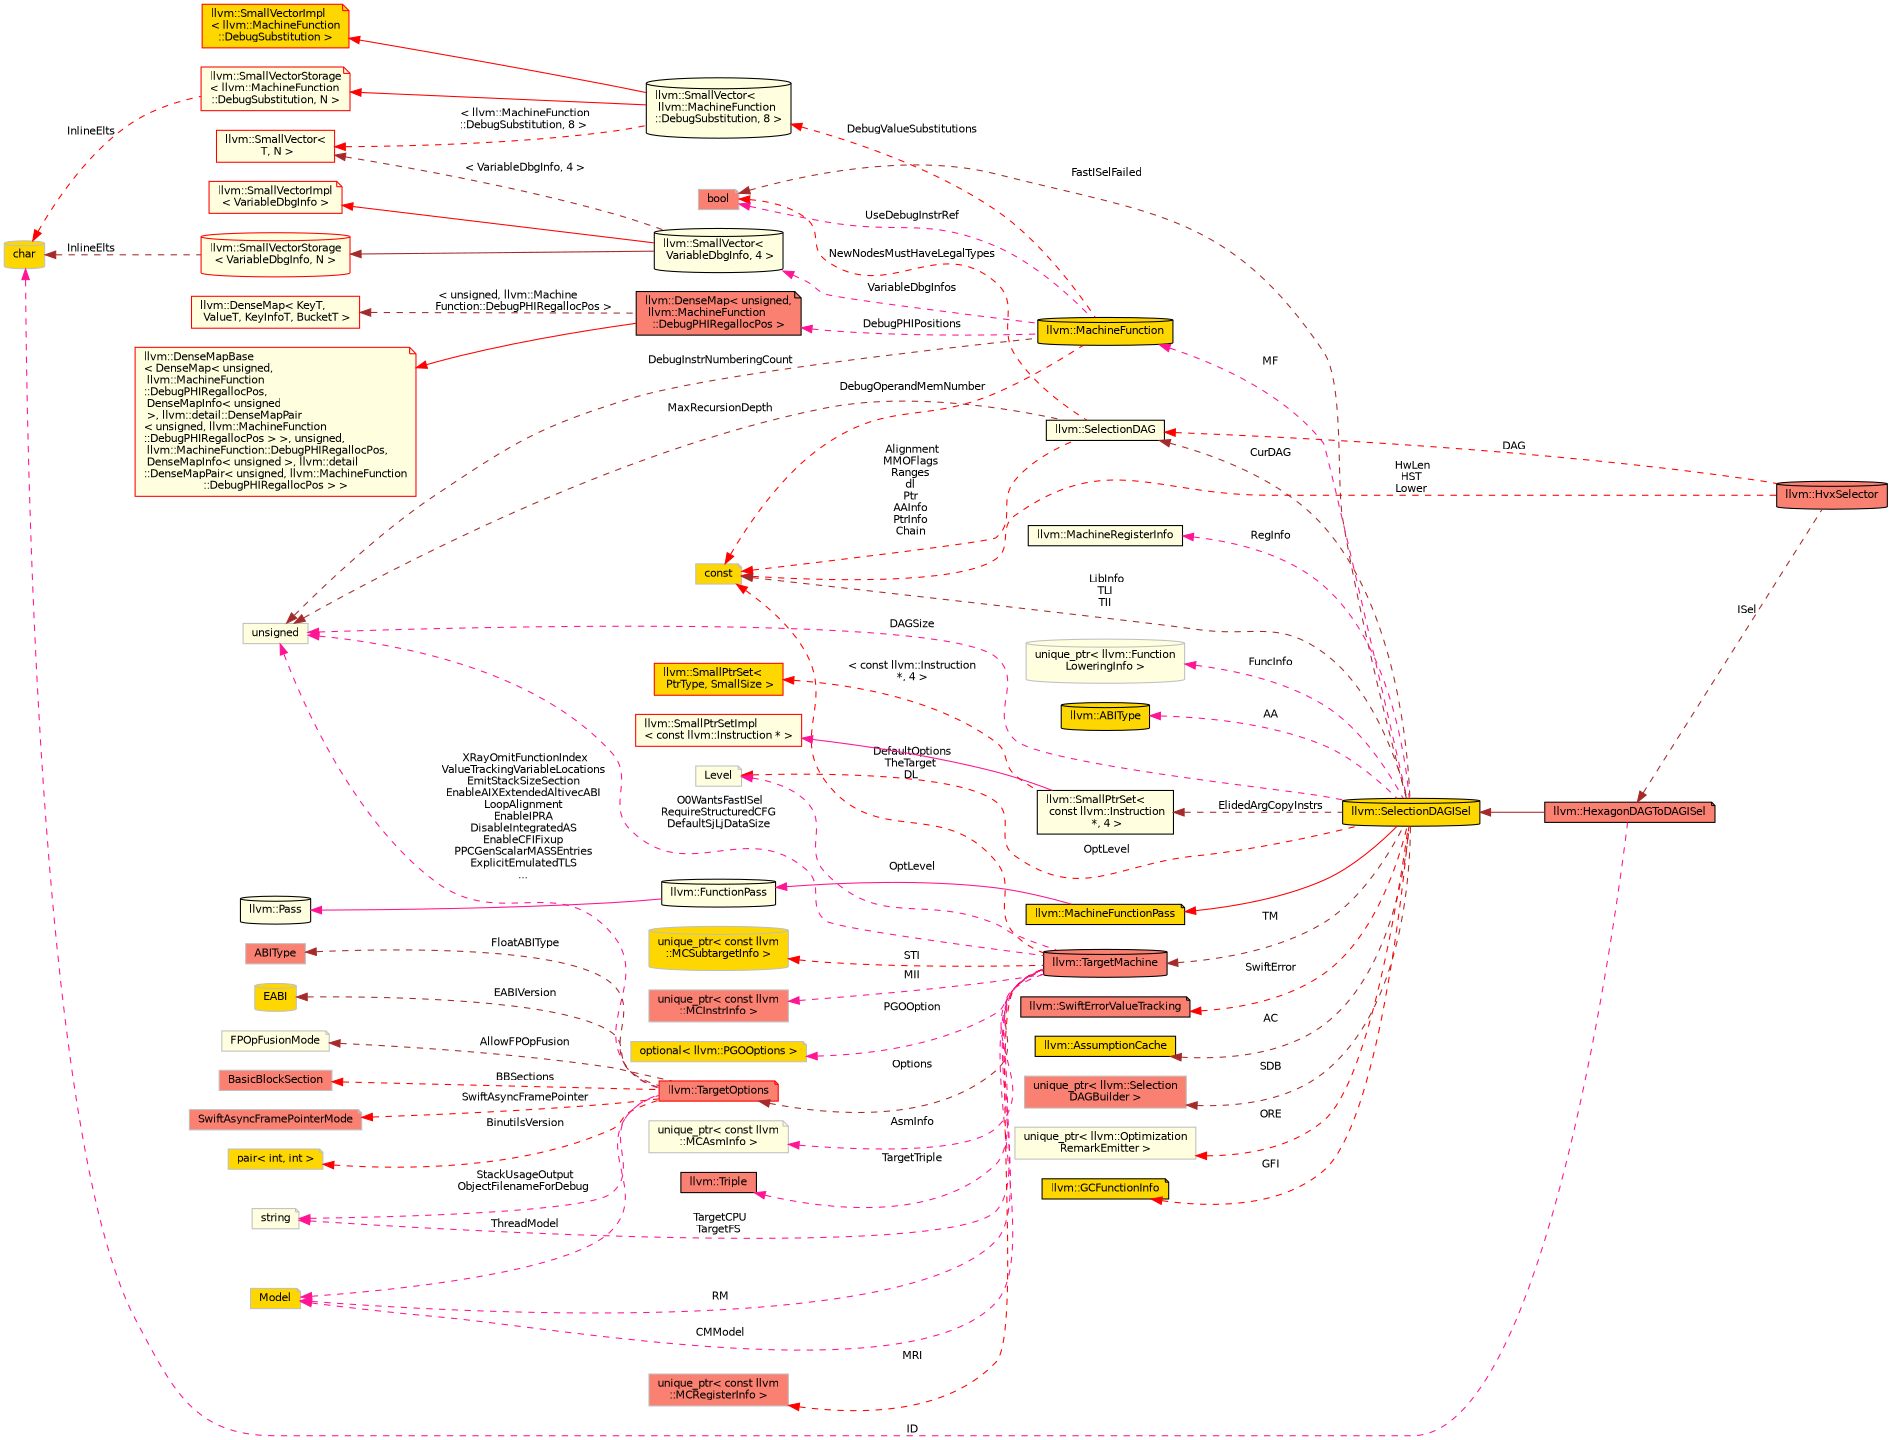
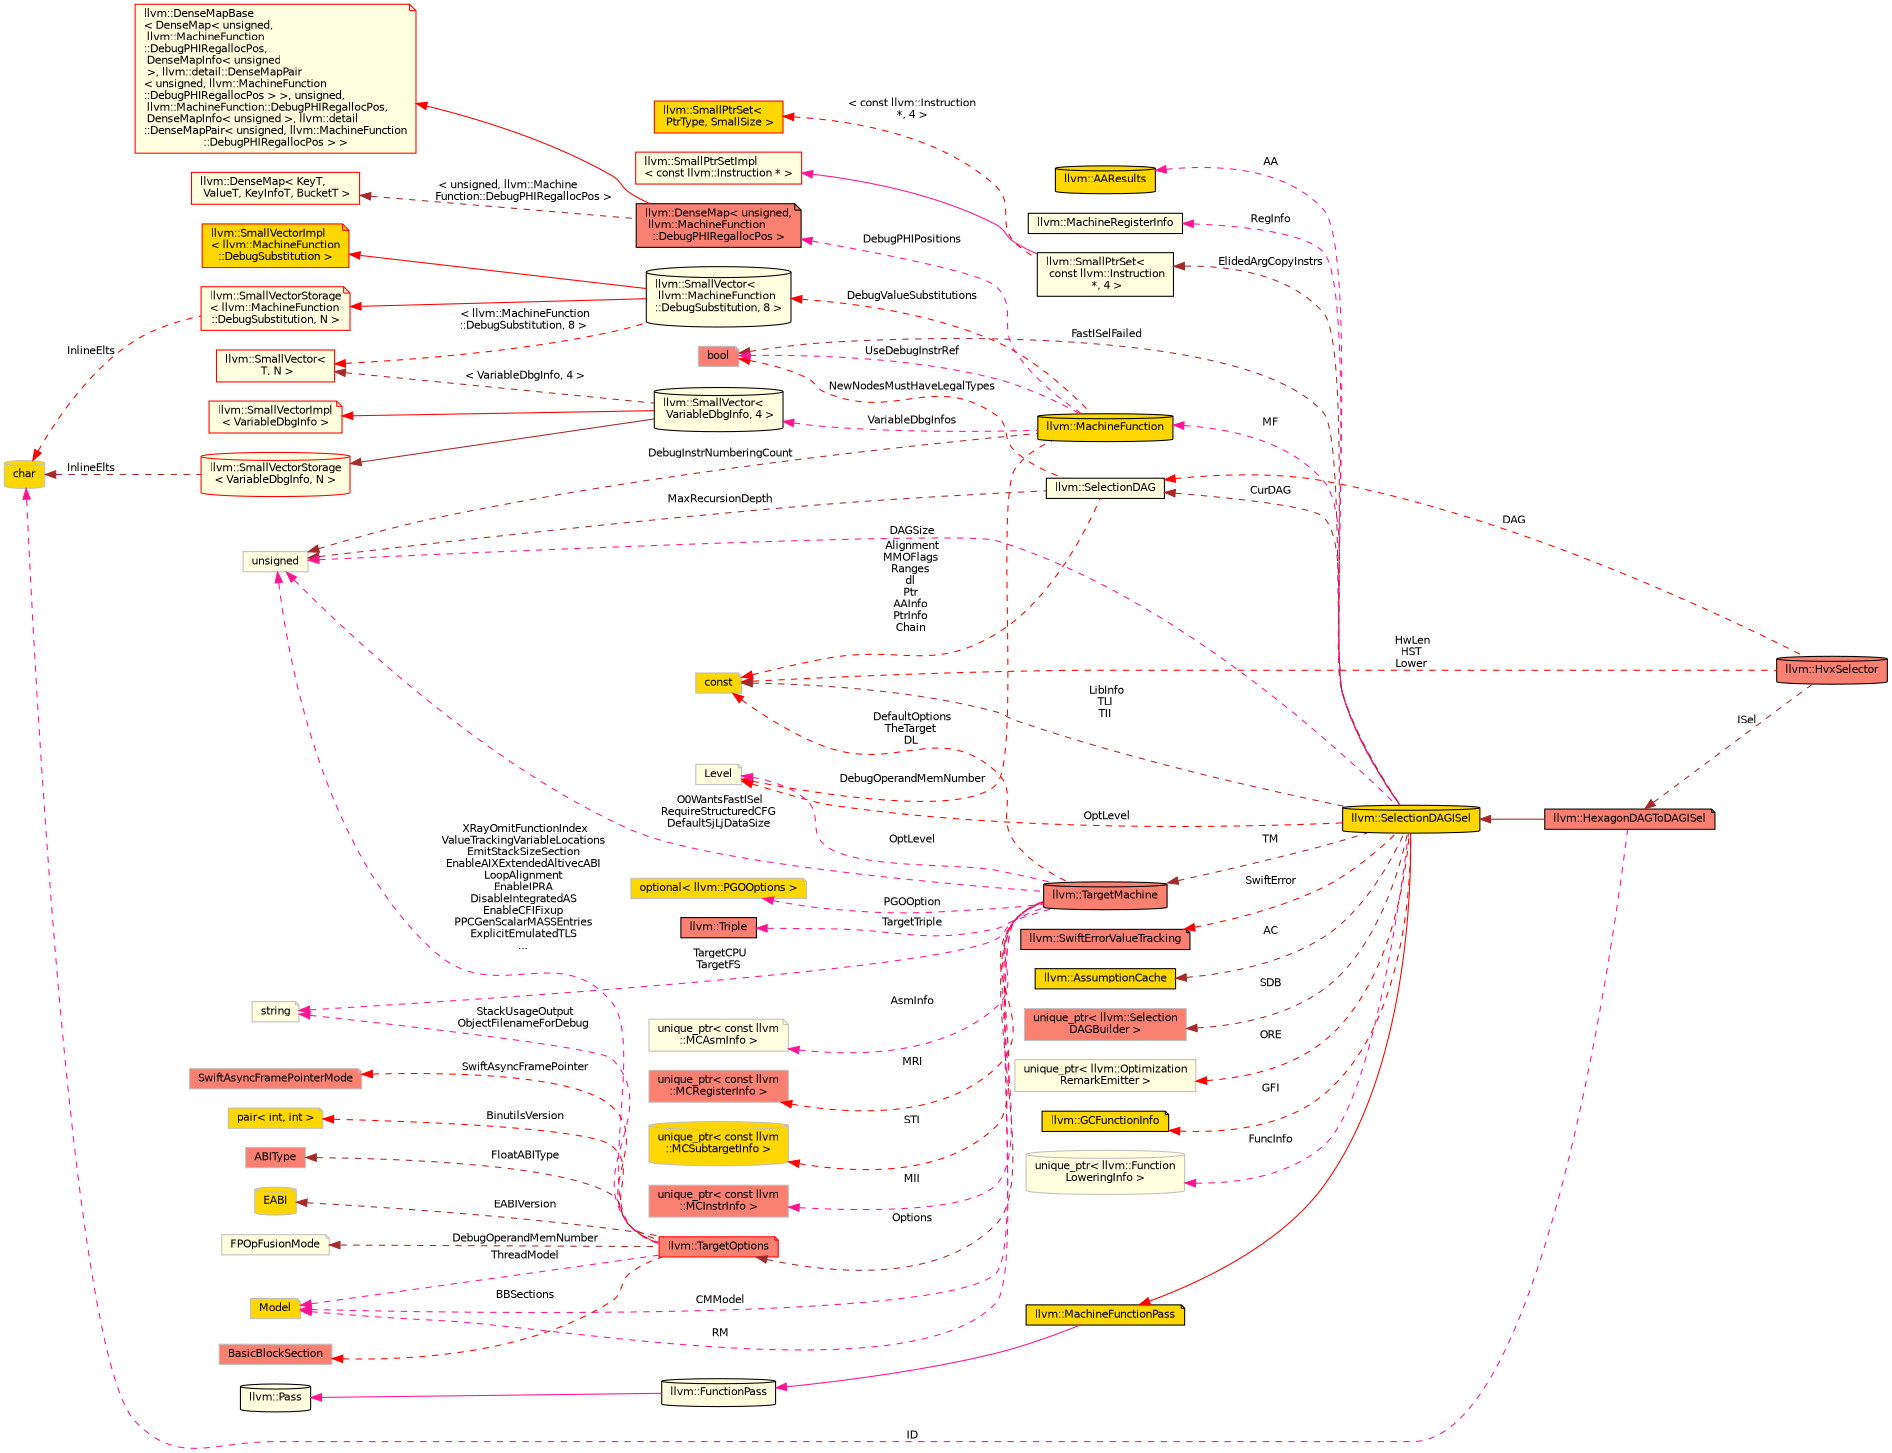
(886, 418) -> (1007, 728)
(1105, 717) -> (1105, 180)
(523, 1043) -> (523, 1239)
